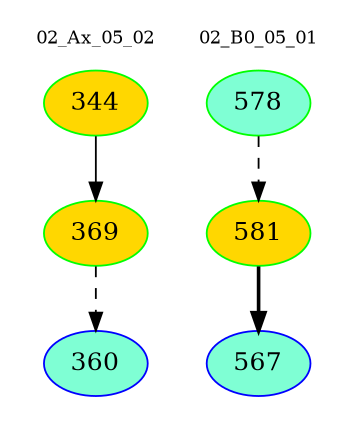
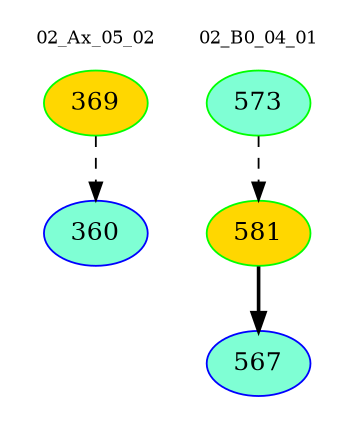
(259, 39) -> (259, 39)
(96, 103) -> none
(259, 103) -> (259, 103)
